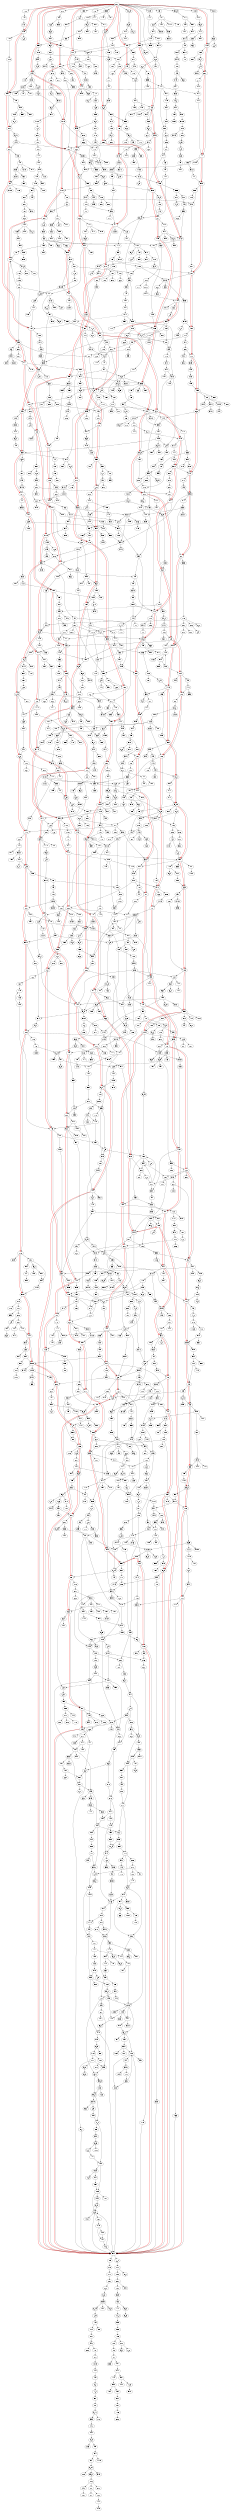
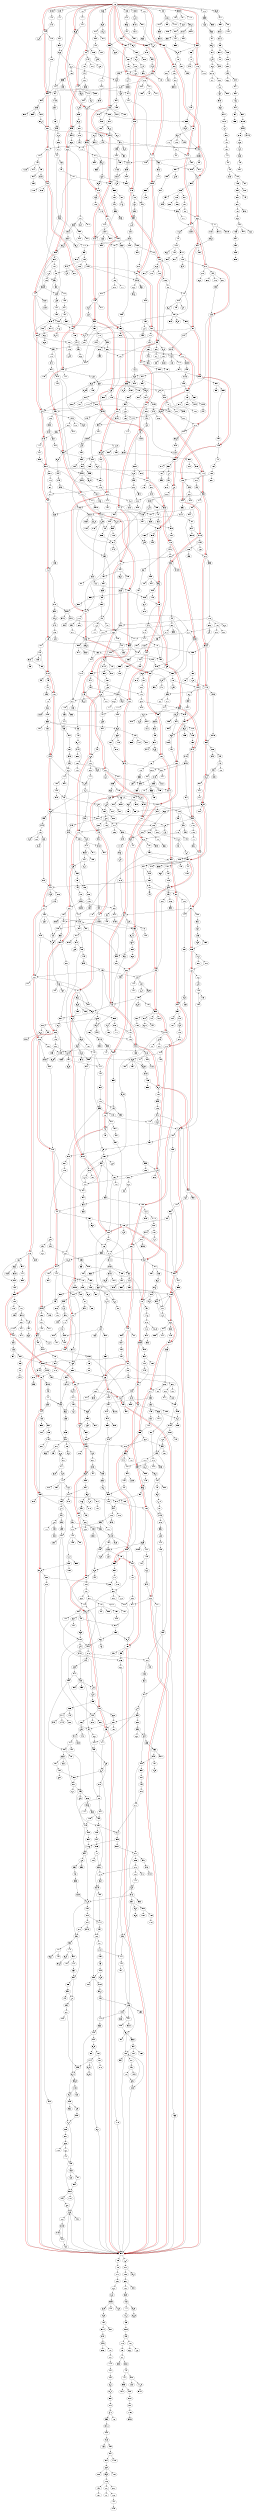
(156, 66) -> none
(131, 260) -> none
